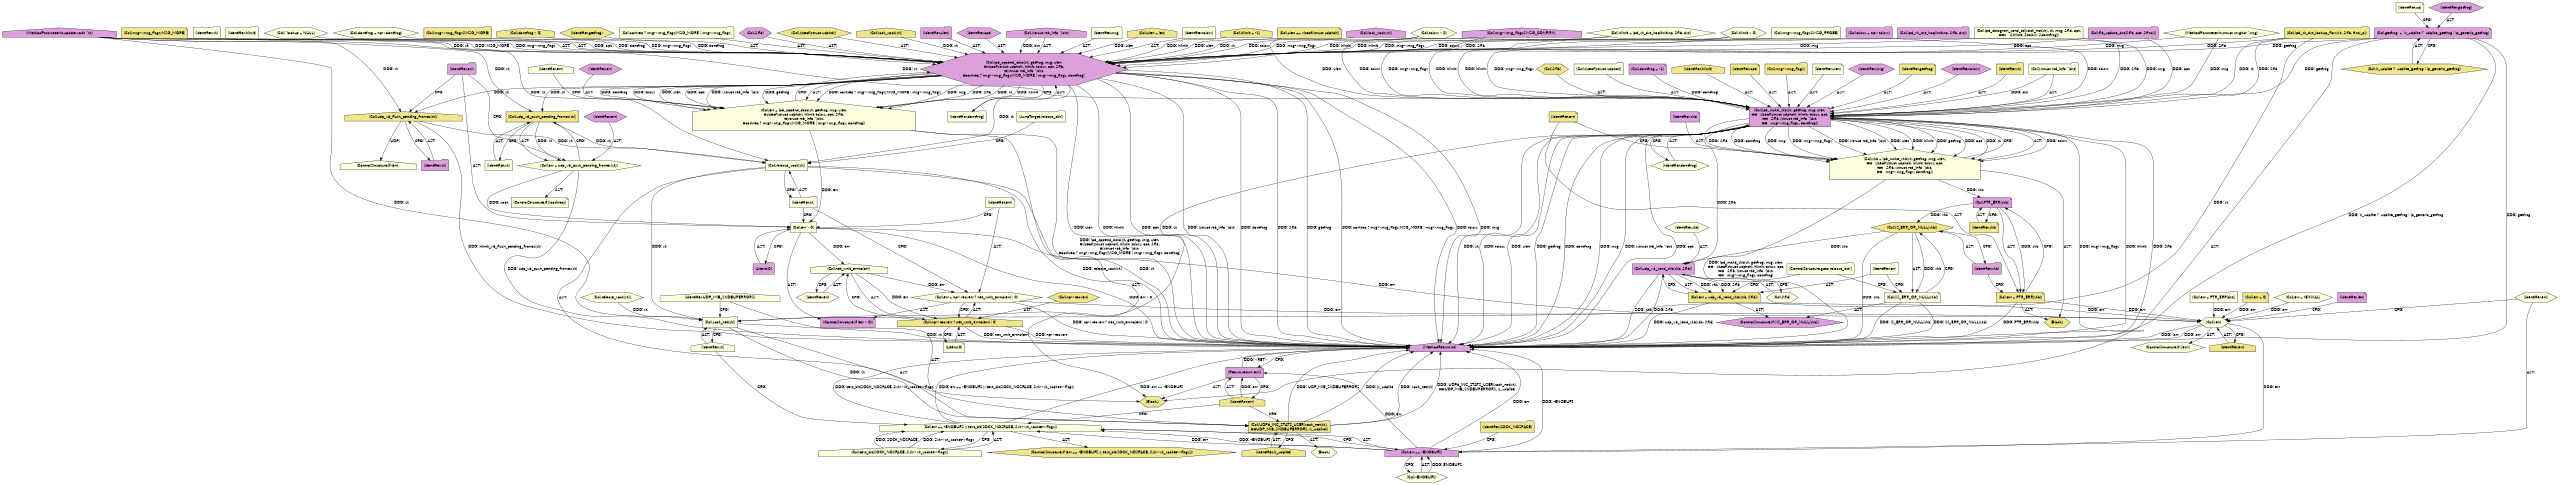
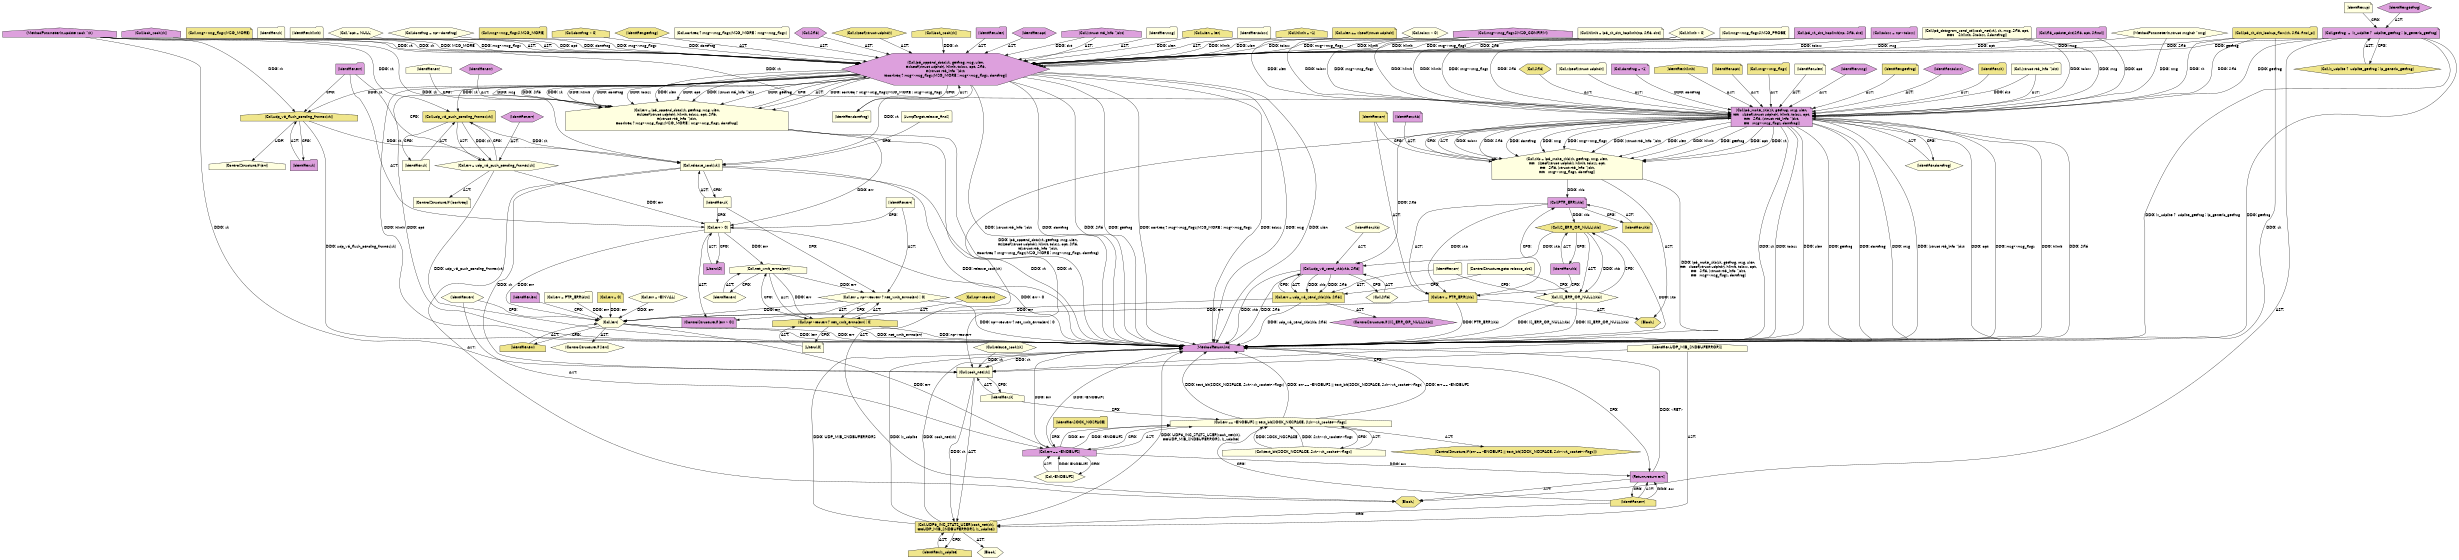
(296, 33) -> (356, 33)
(1651, 33) -> (1621, 33)
(1041, 117) -> (927, 117)
(499, 203) -> (655, 203)
(505, 247) -> (361, 247)
(1913, 298) -> (1576, 298)
(1848, 310) -> none
(938, 338) -> (1085, 352)
